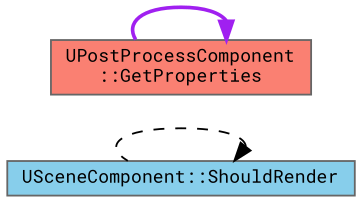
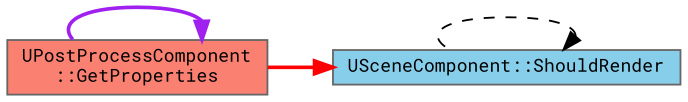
none -> (291, 67)
